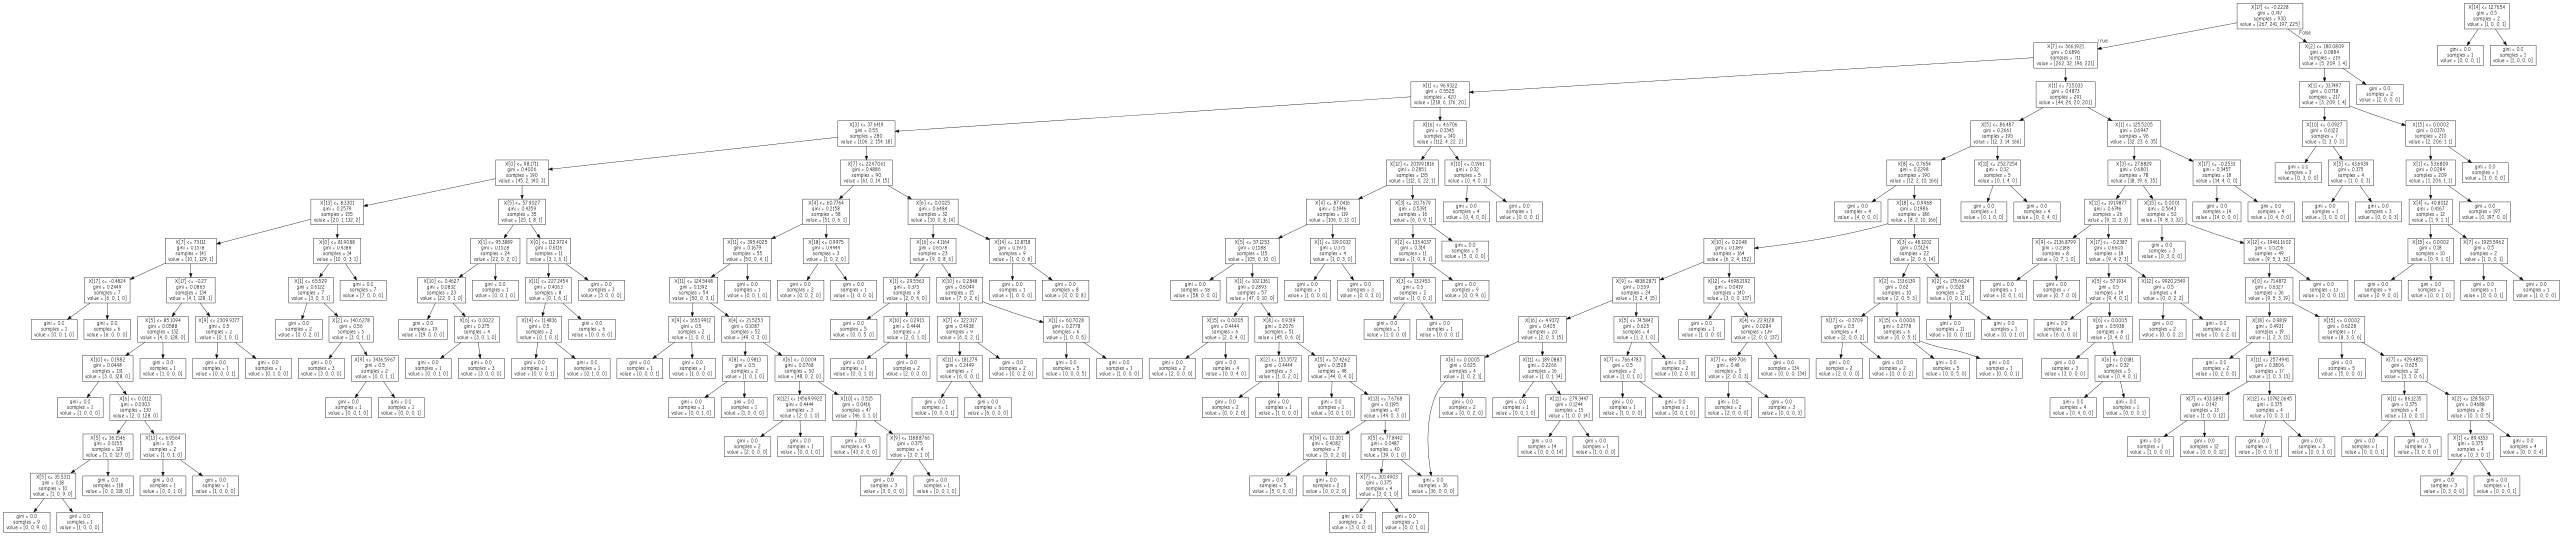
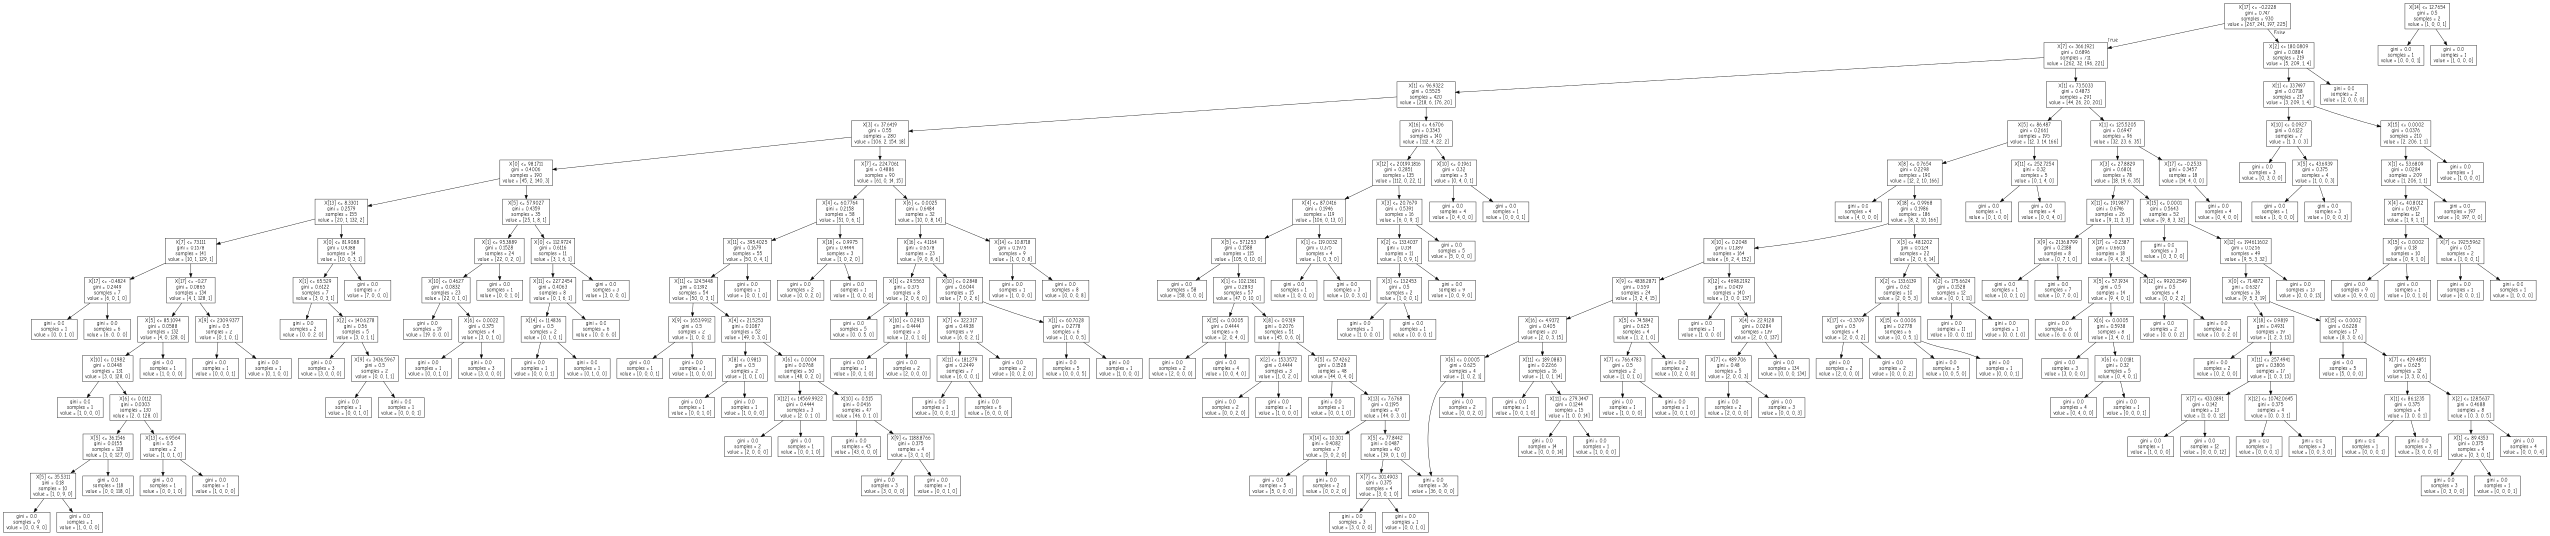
(2217, 212) -> none
